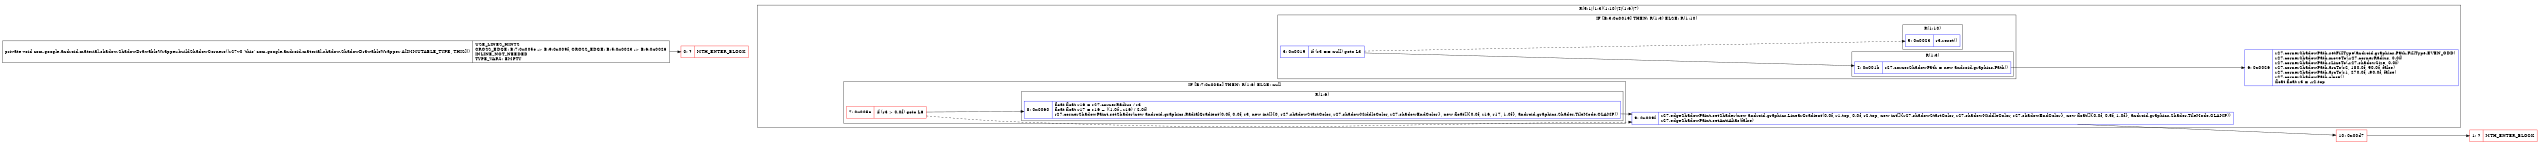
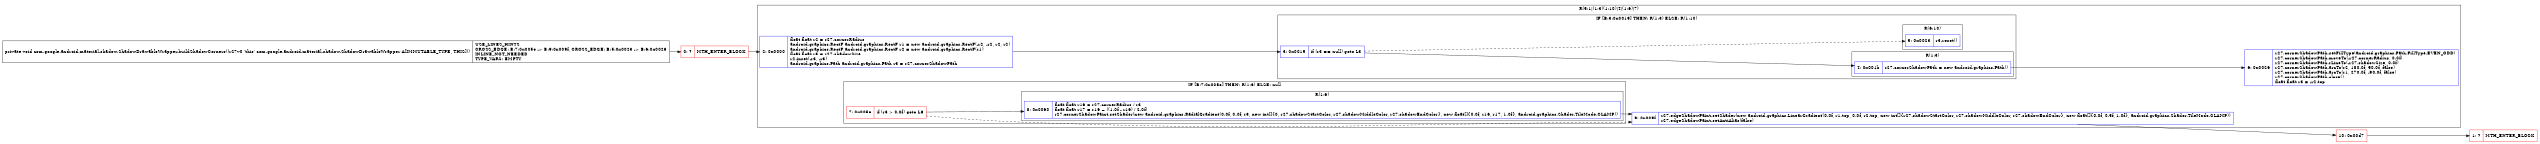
(1933, 28) -> (1933, 28)
none -> (886, 52)
